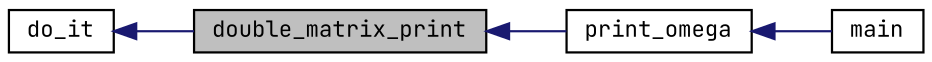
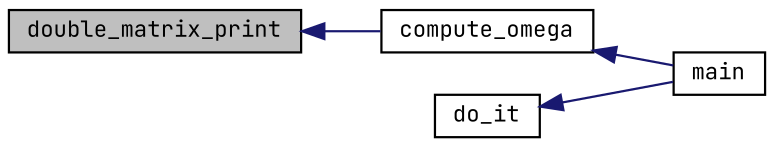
(165, 31) -> (618, 92)
(659, 31) -> (487, 31)
